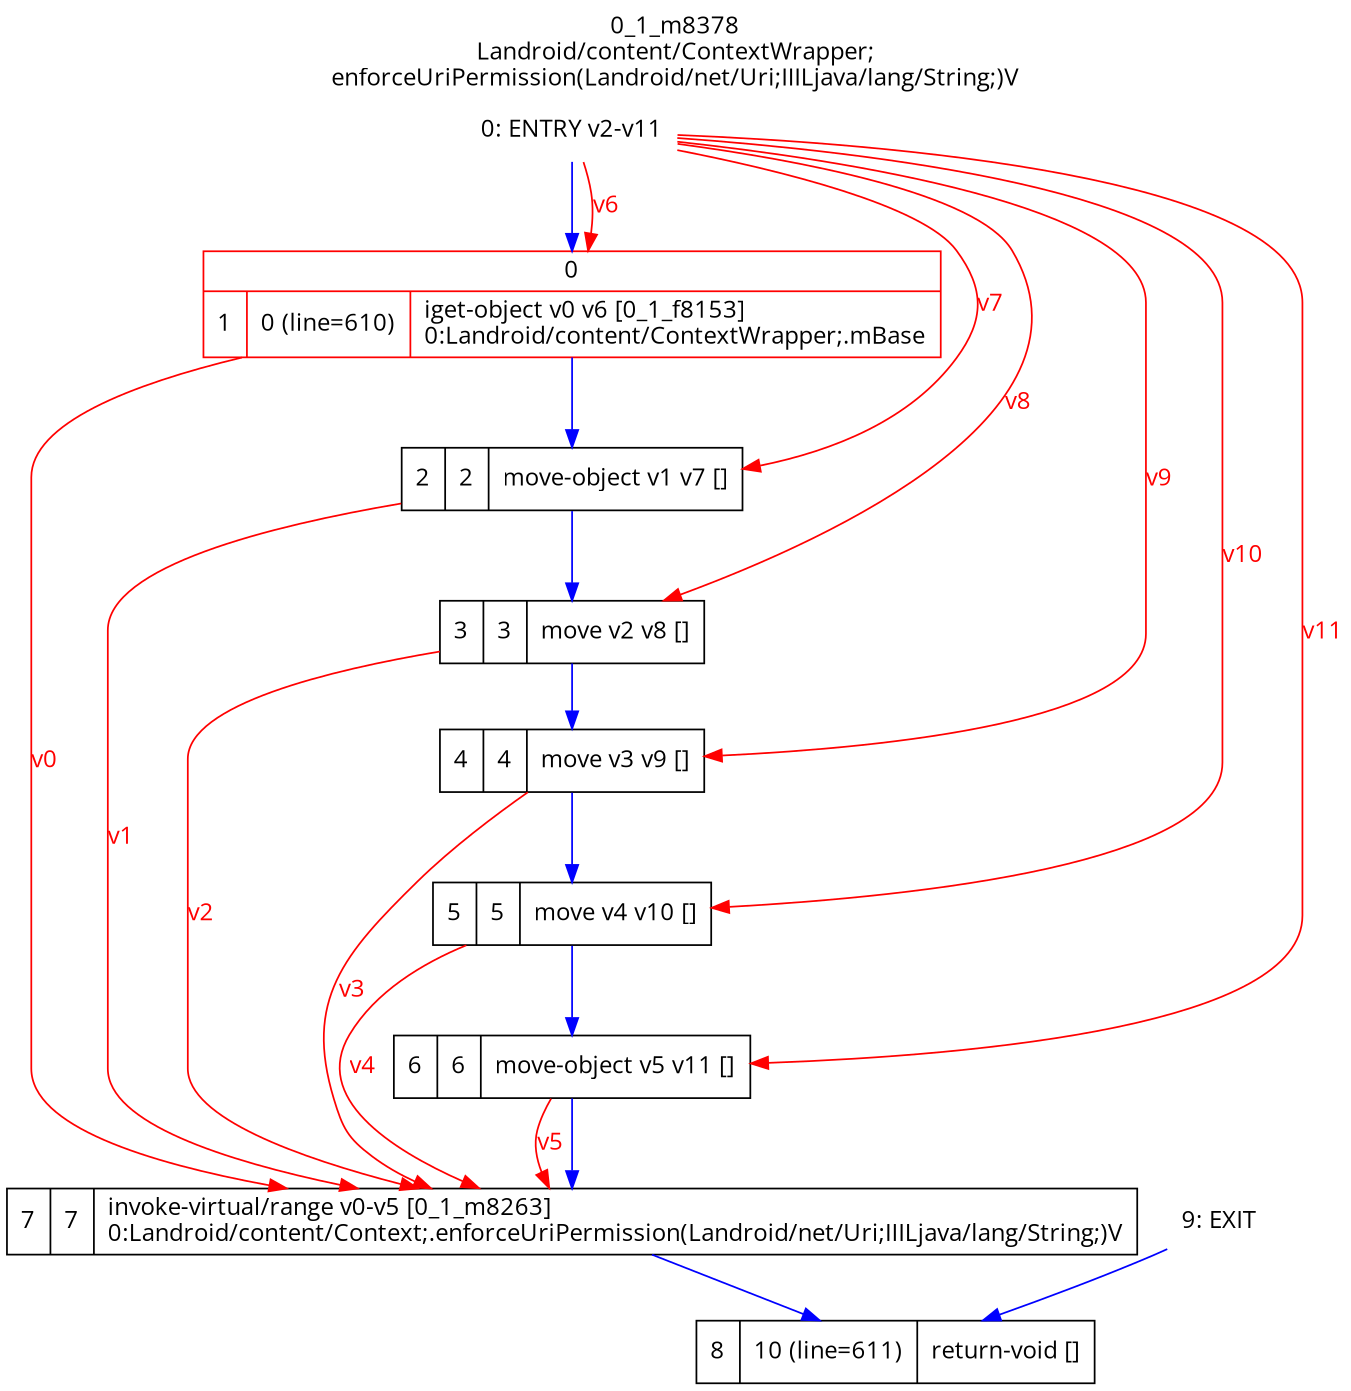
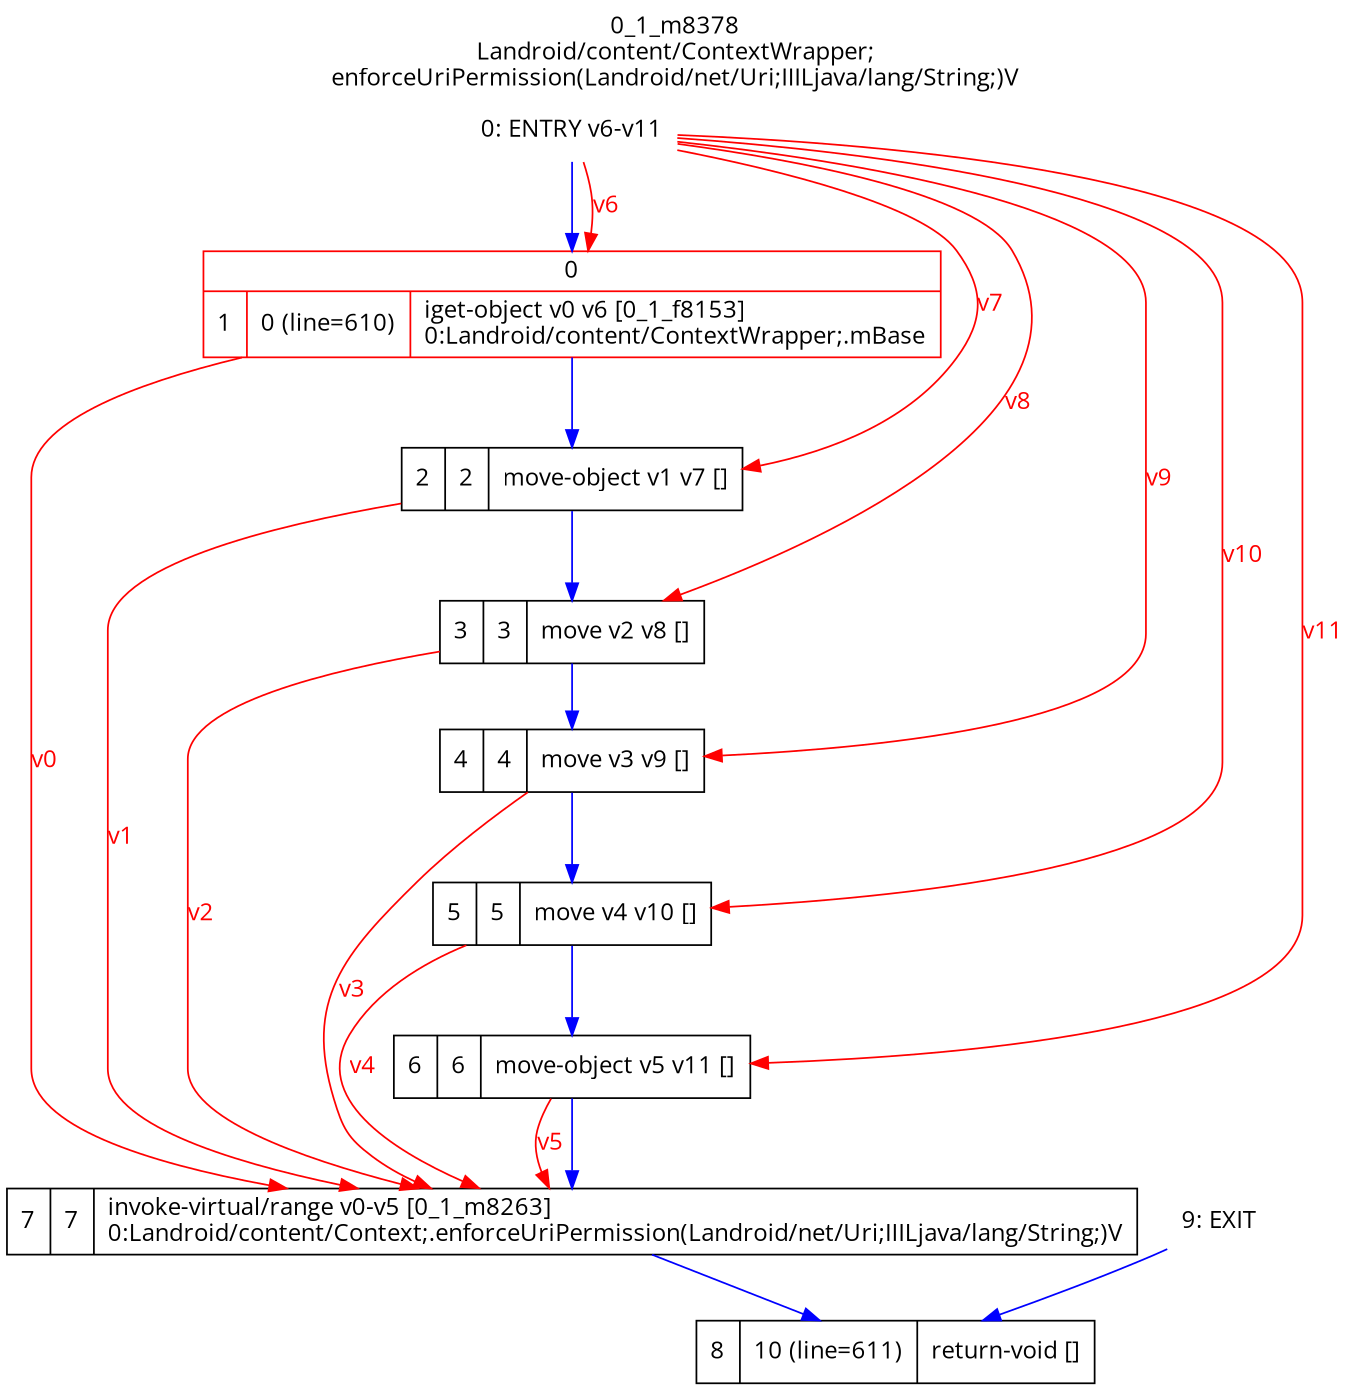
(572, 130) -> (572, 130)
